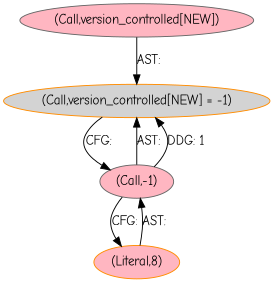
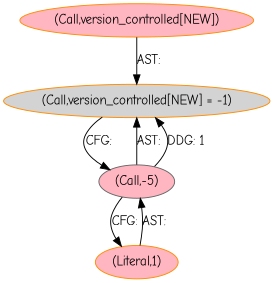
(137, 20) -> (137, 20)
(137, 182) -> (137, 182)
(137, 262) -> (137, 262)
